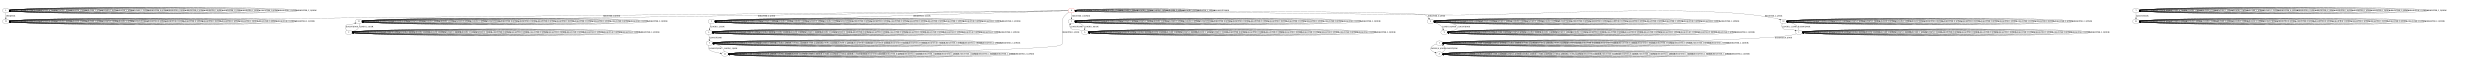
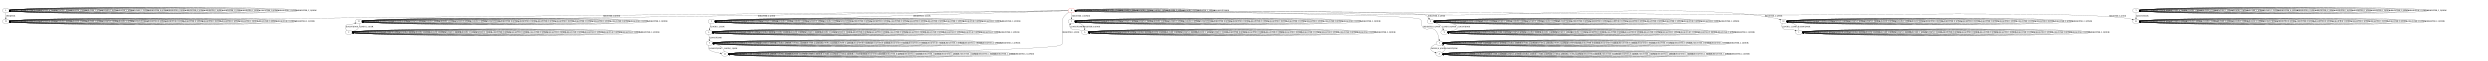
none -> (1604, 14)
(1091, 27) -> (1091, 27)
(1709, 40) -> (1321, 14)
